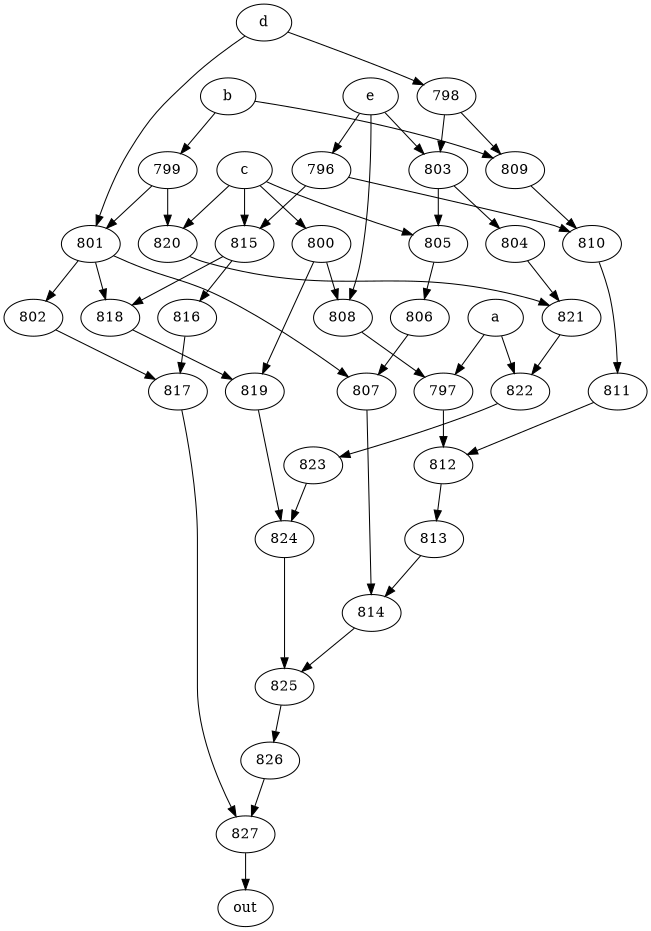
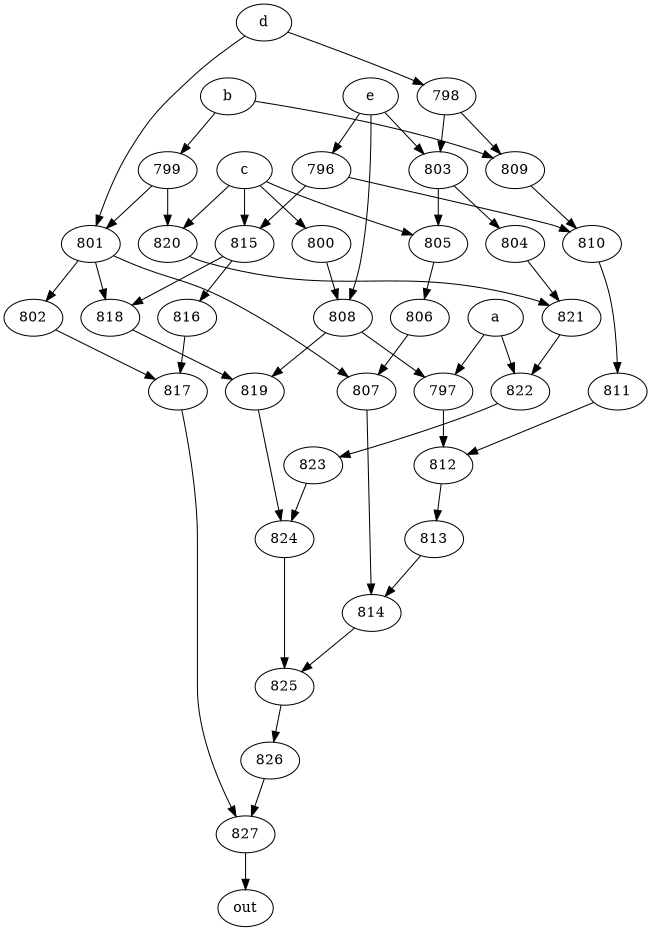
(290, 313) -> (302, 352)
